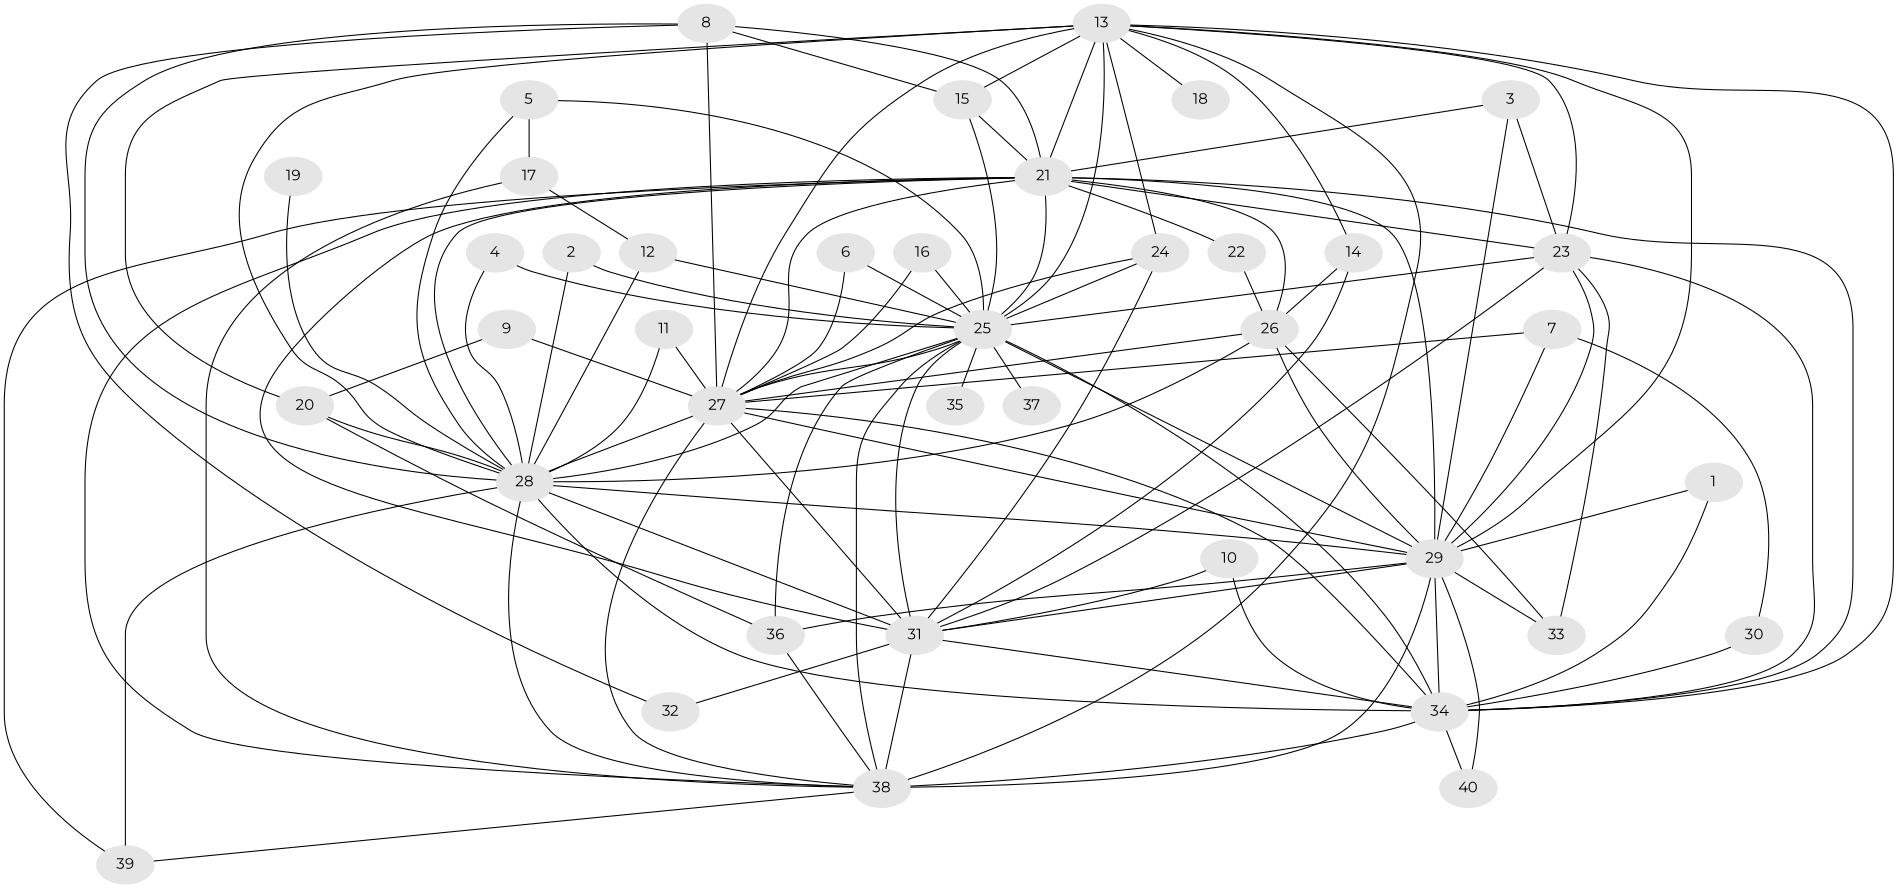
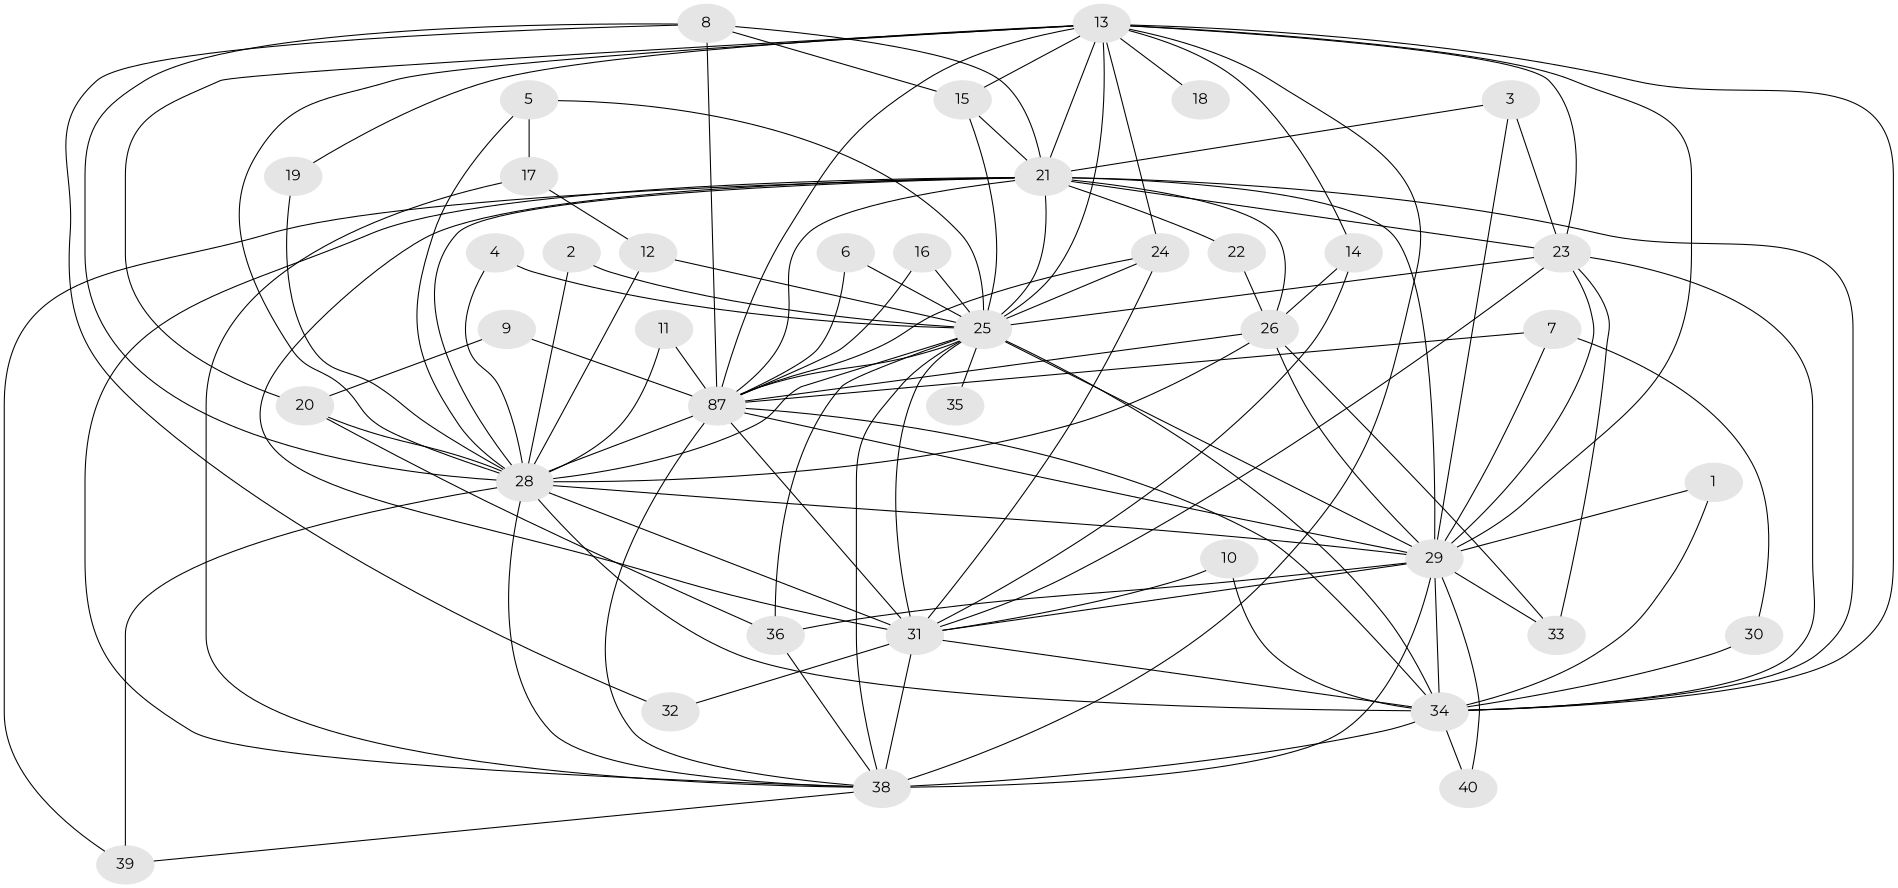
none -> (567, 66)
(717, 406) -> (717, 406)
(1032, 406) -> none
